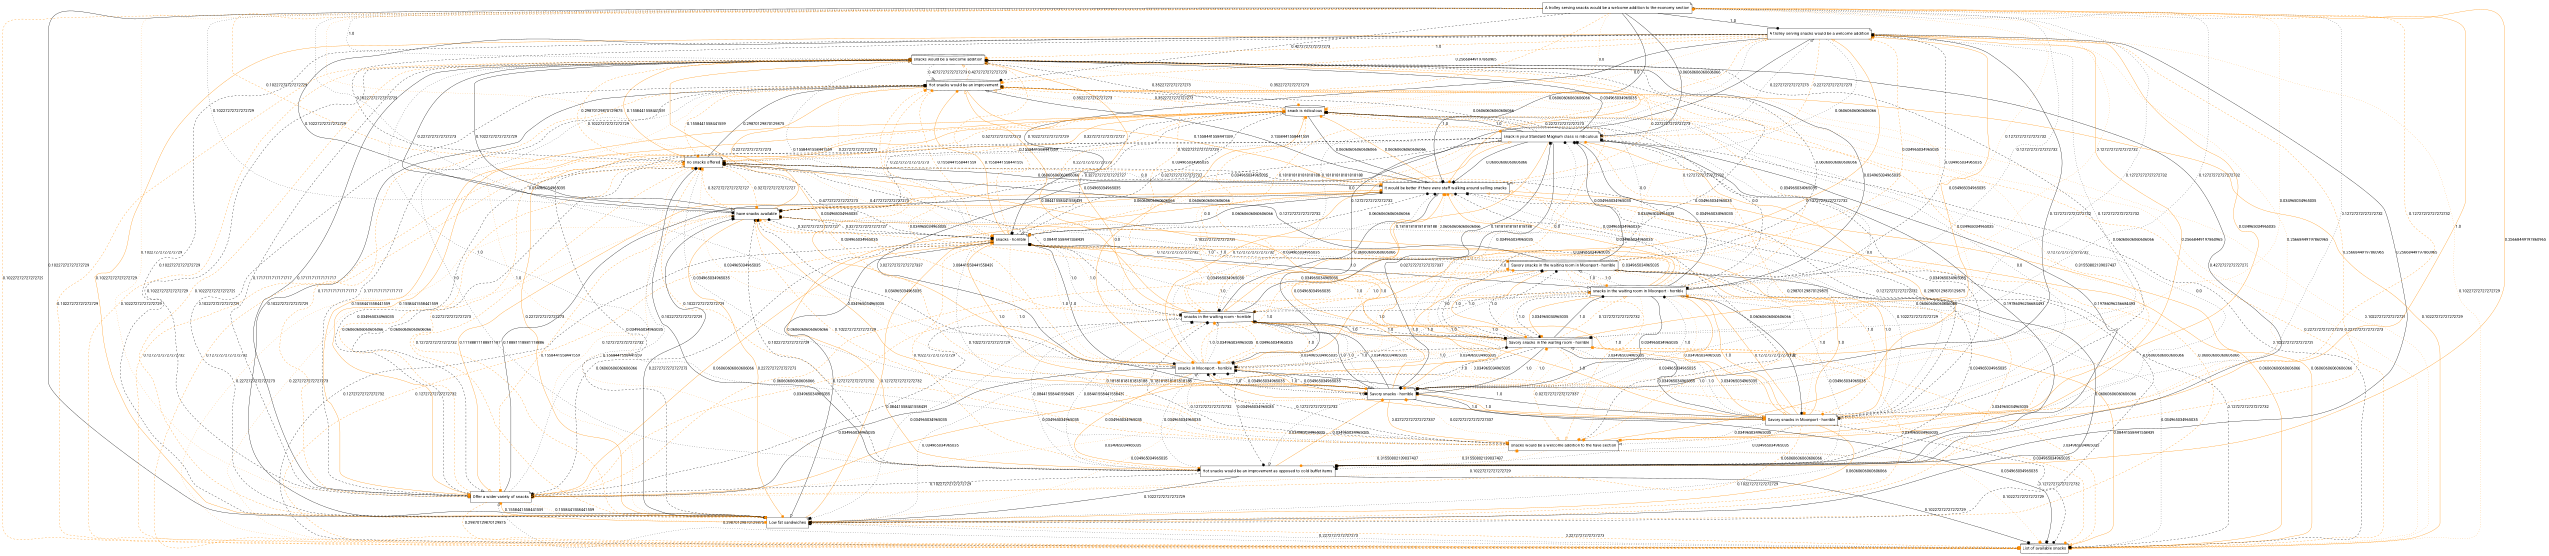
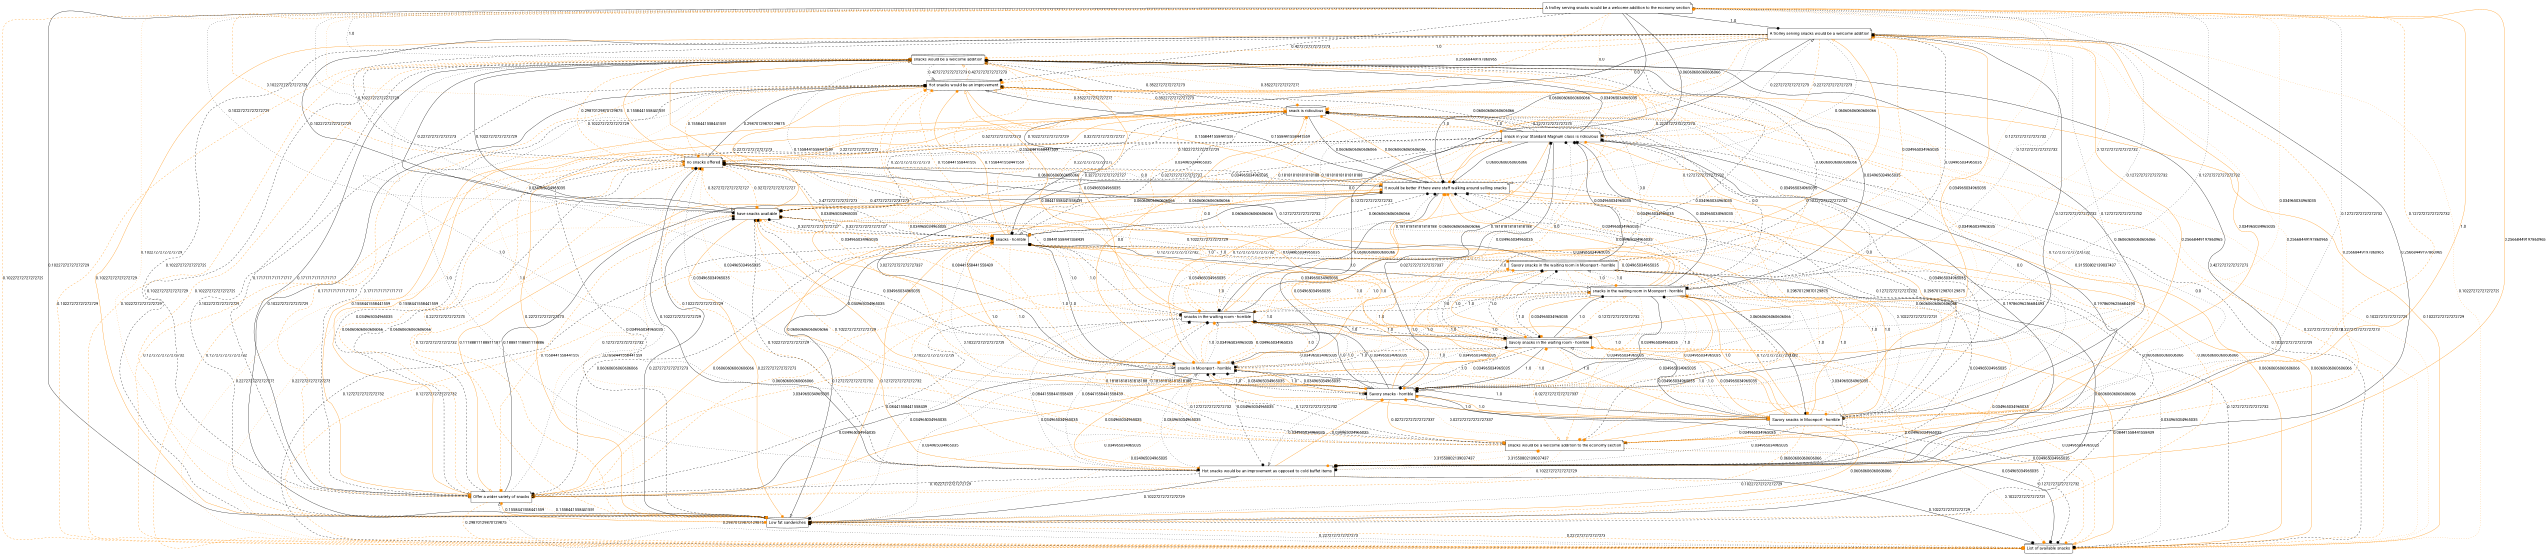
(1772, 93) -> (1770, 93)
(1564, 446) -> (1565, 446)
(788, 523) -> (788, 523)
